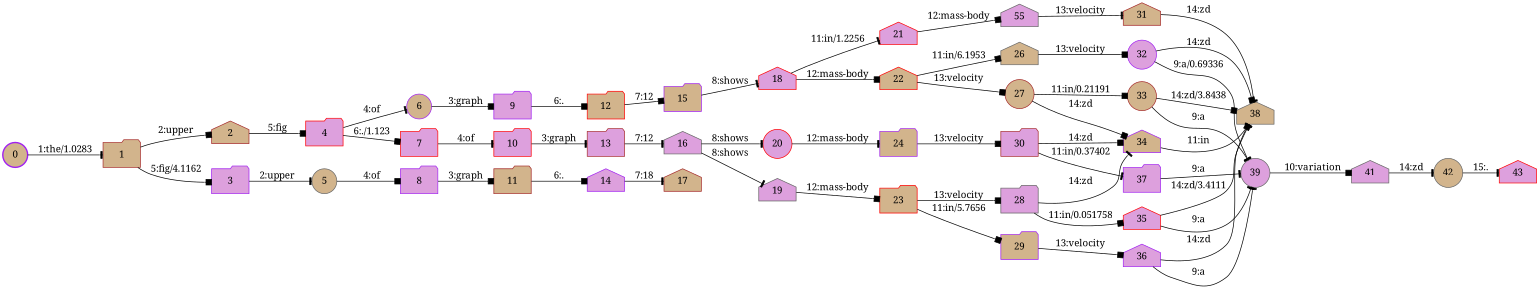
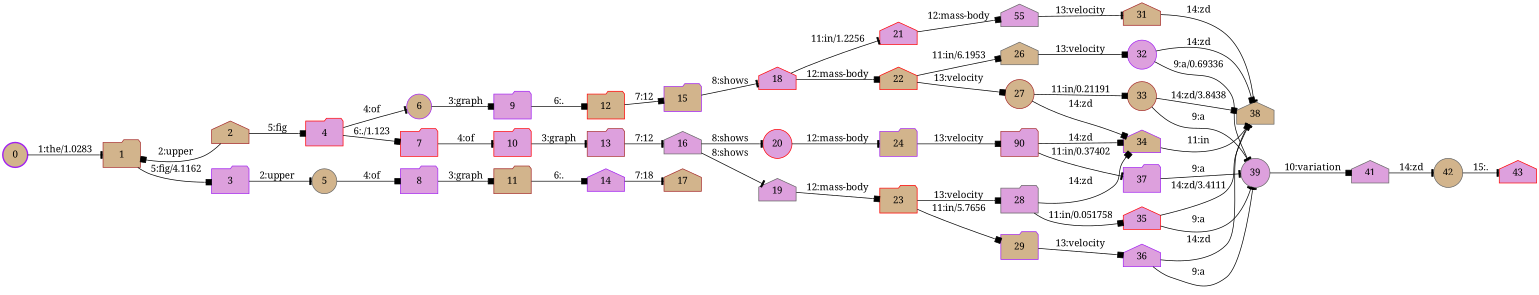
(172, 139) -> (186, 161)
(1020, 144) -> (1020, 144)
(1094, 197) -> (1094, 197)
